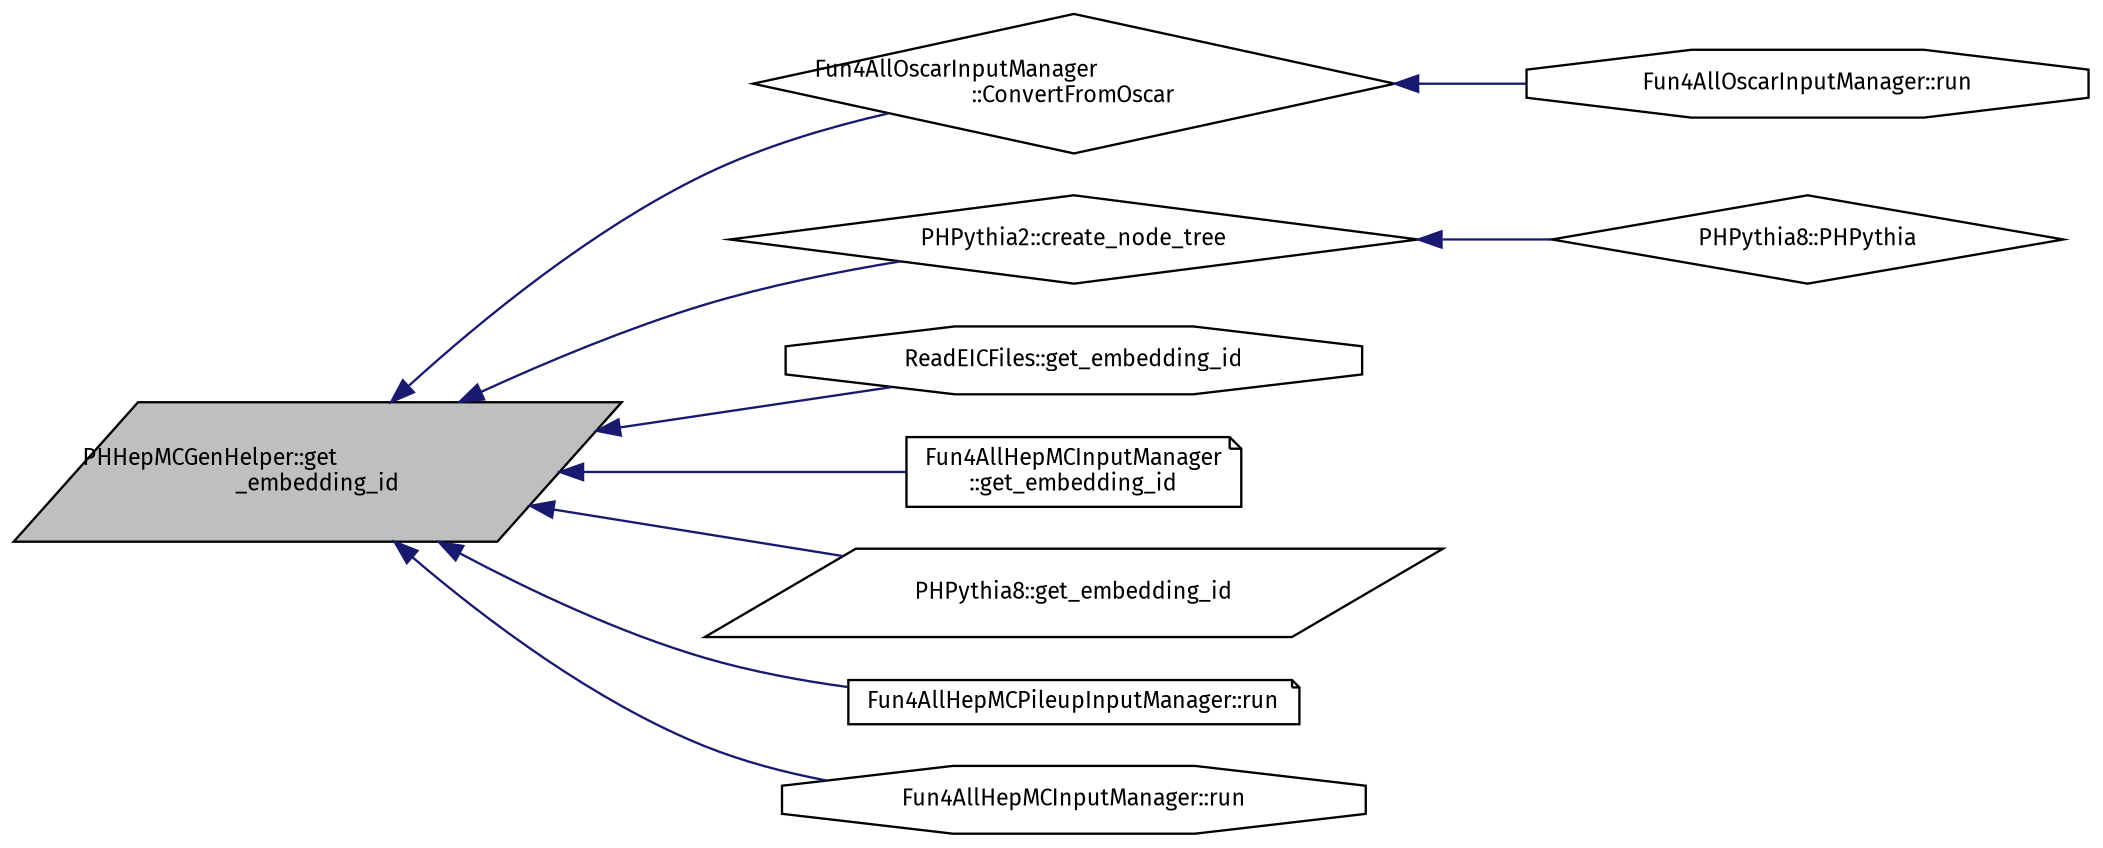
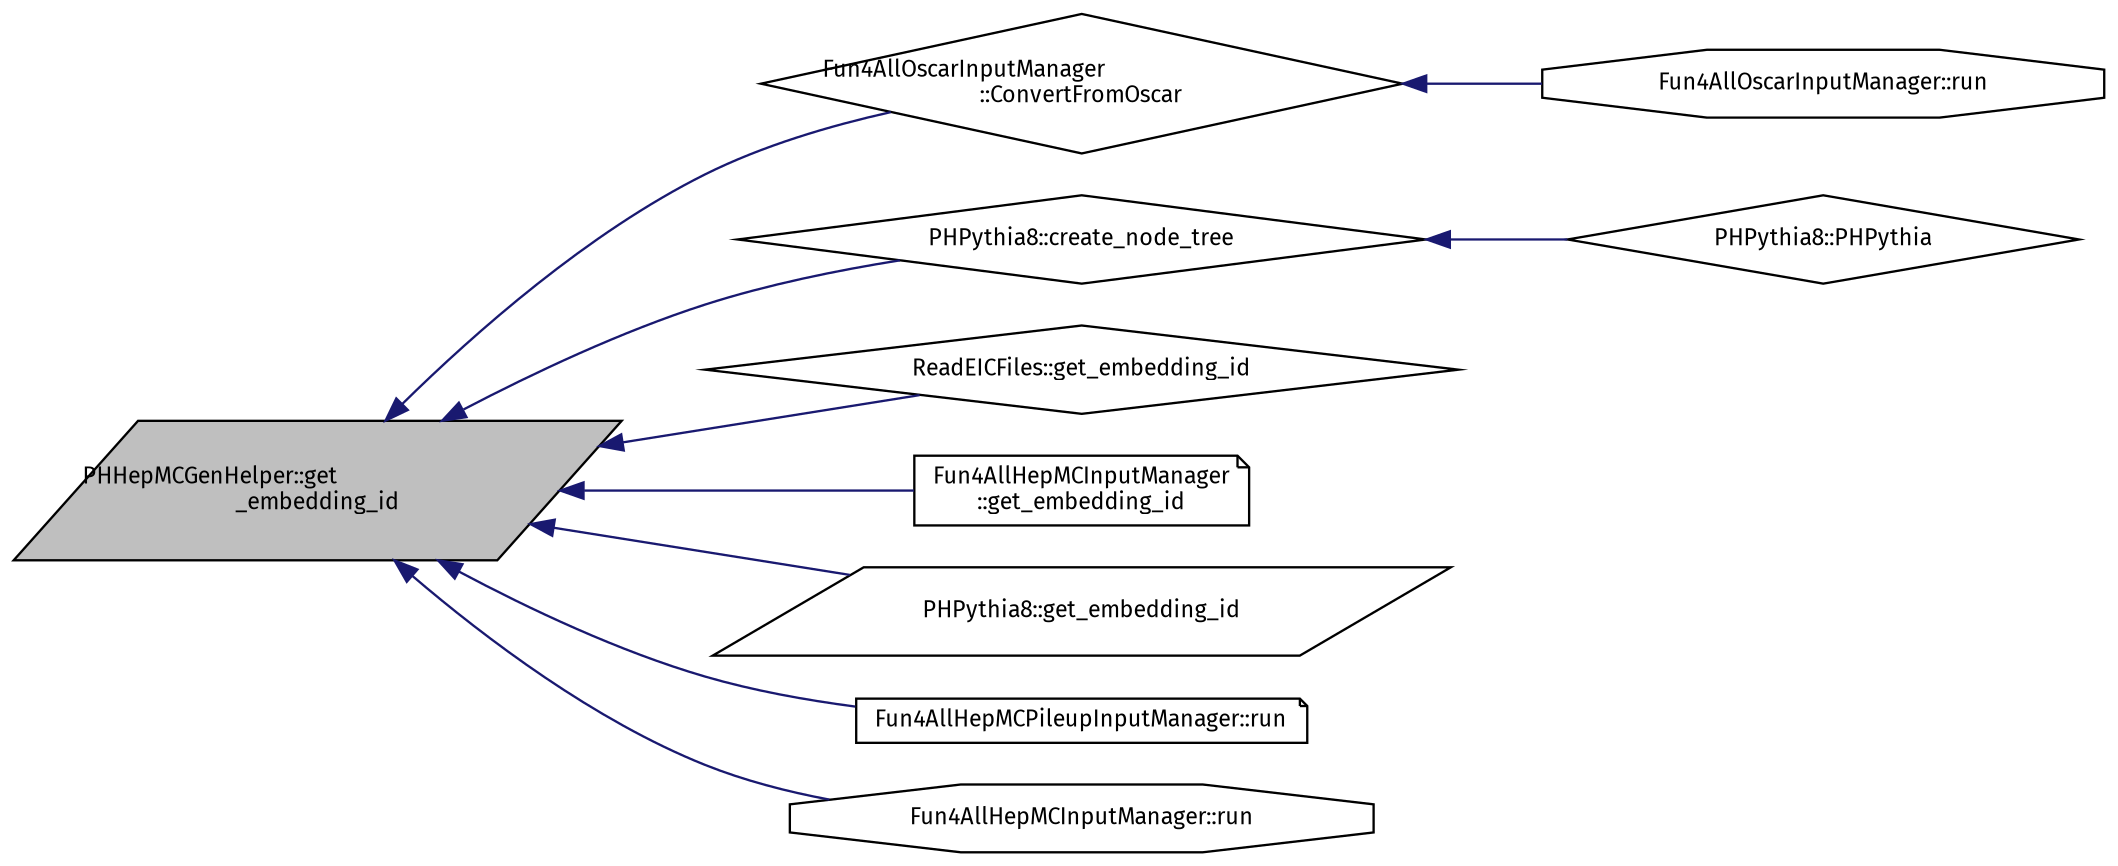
(1074, 239) -> (1082, 239)
(1074, 360) -> (1082, 370)
